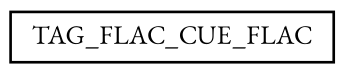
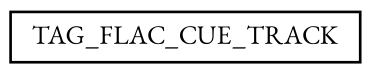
(172, 37) -> (185, 37)
